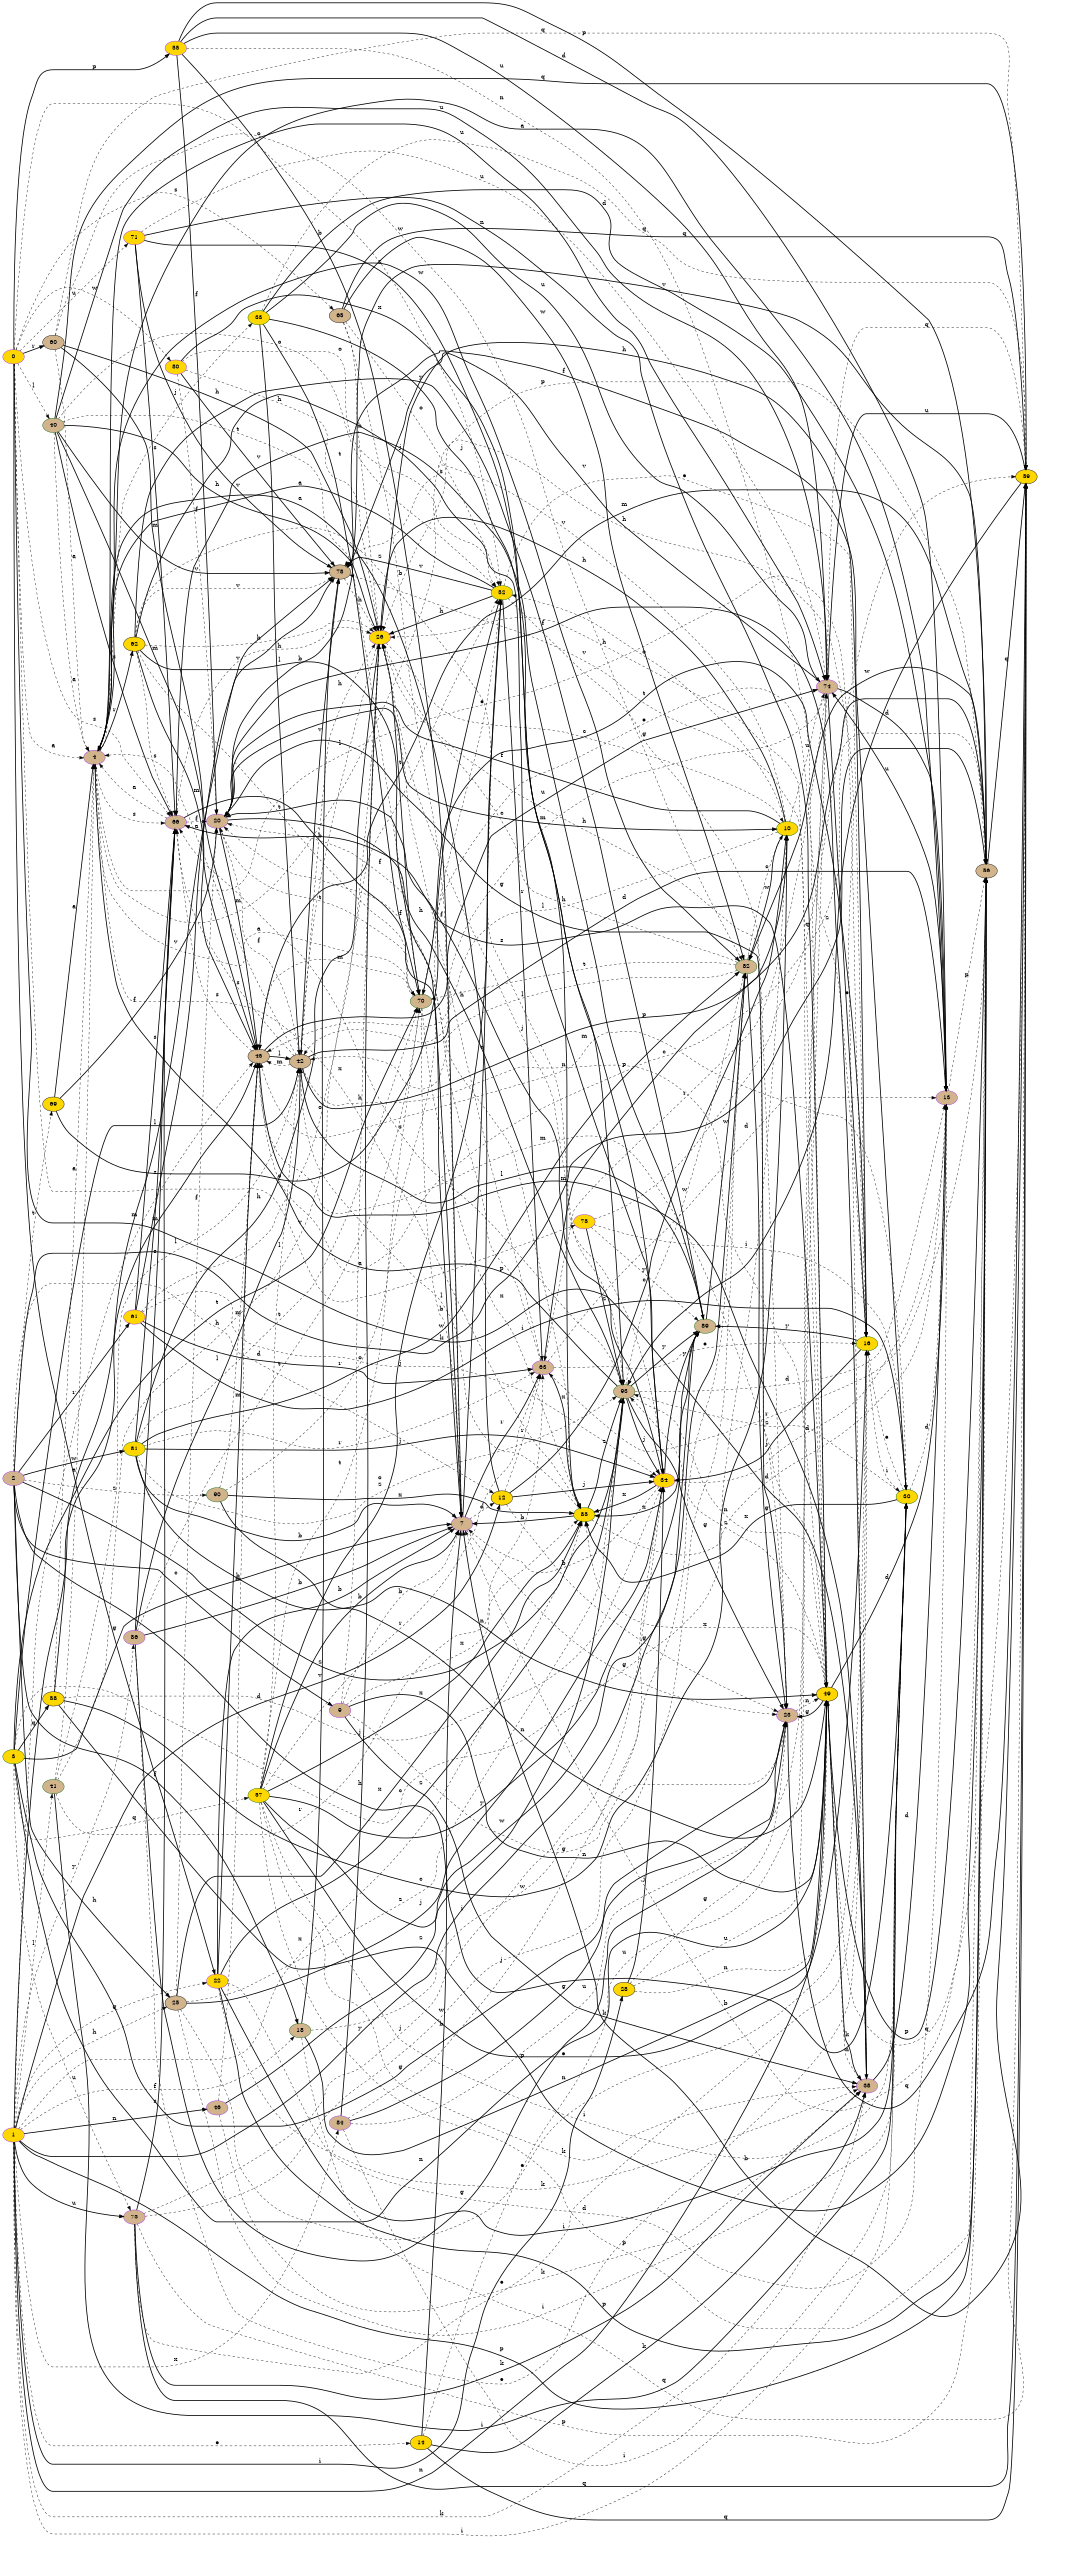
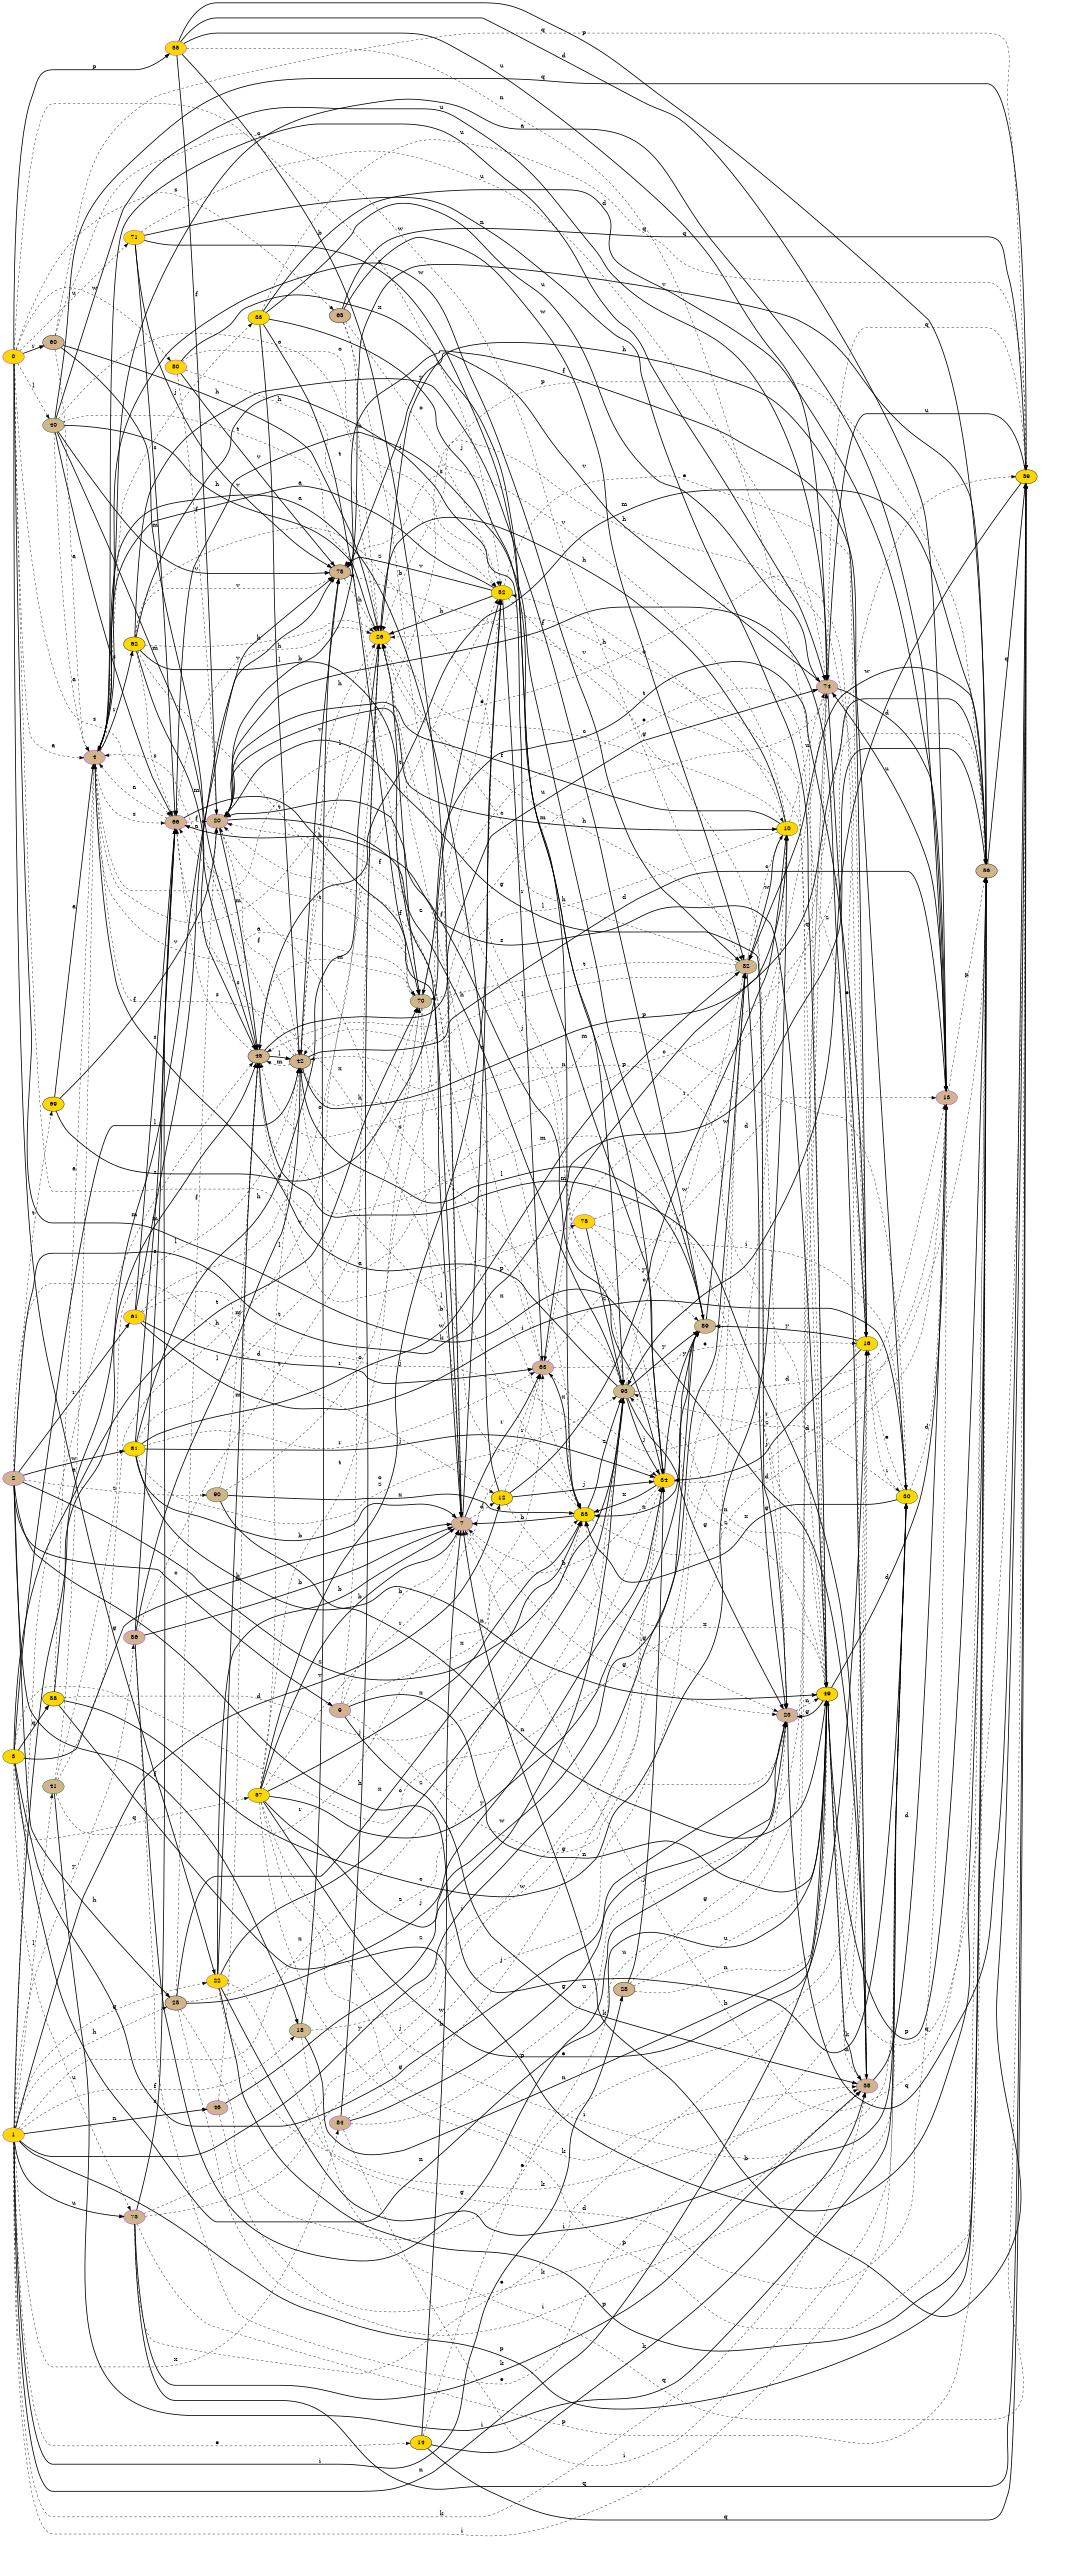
(421, 911) -> (421, 911)
(624, 1989) -> (624, 1989)
